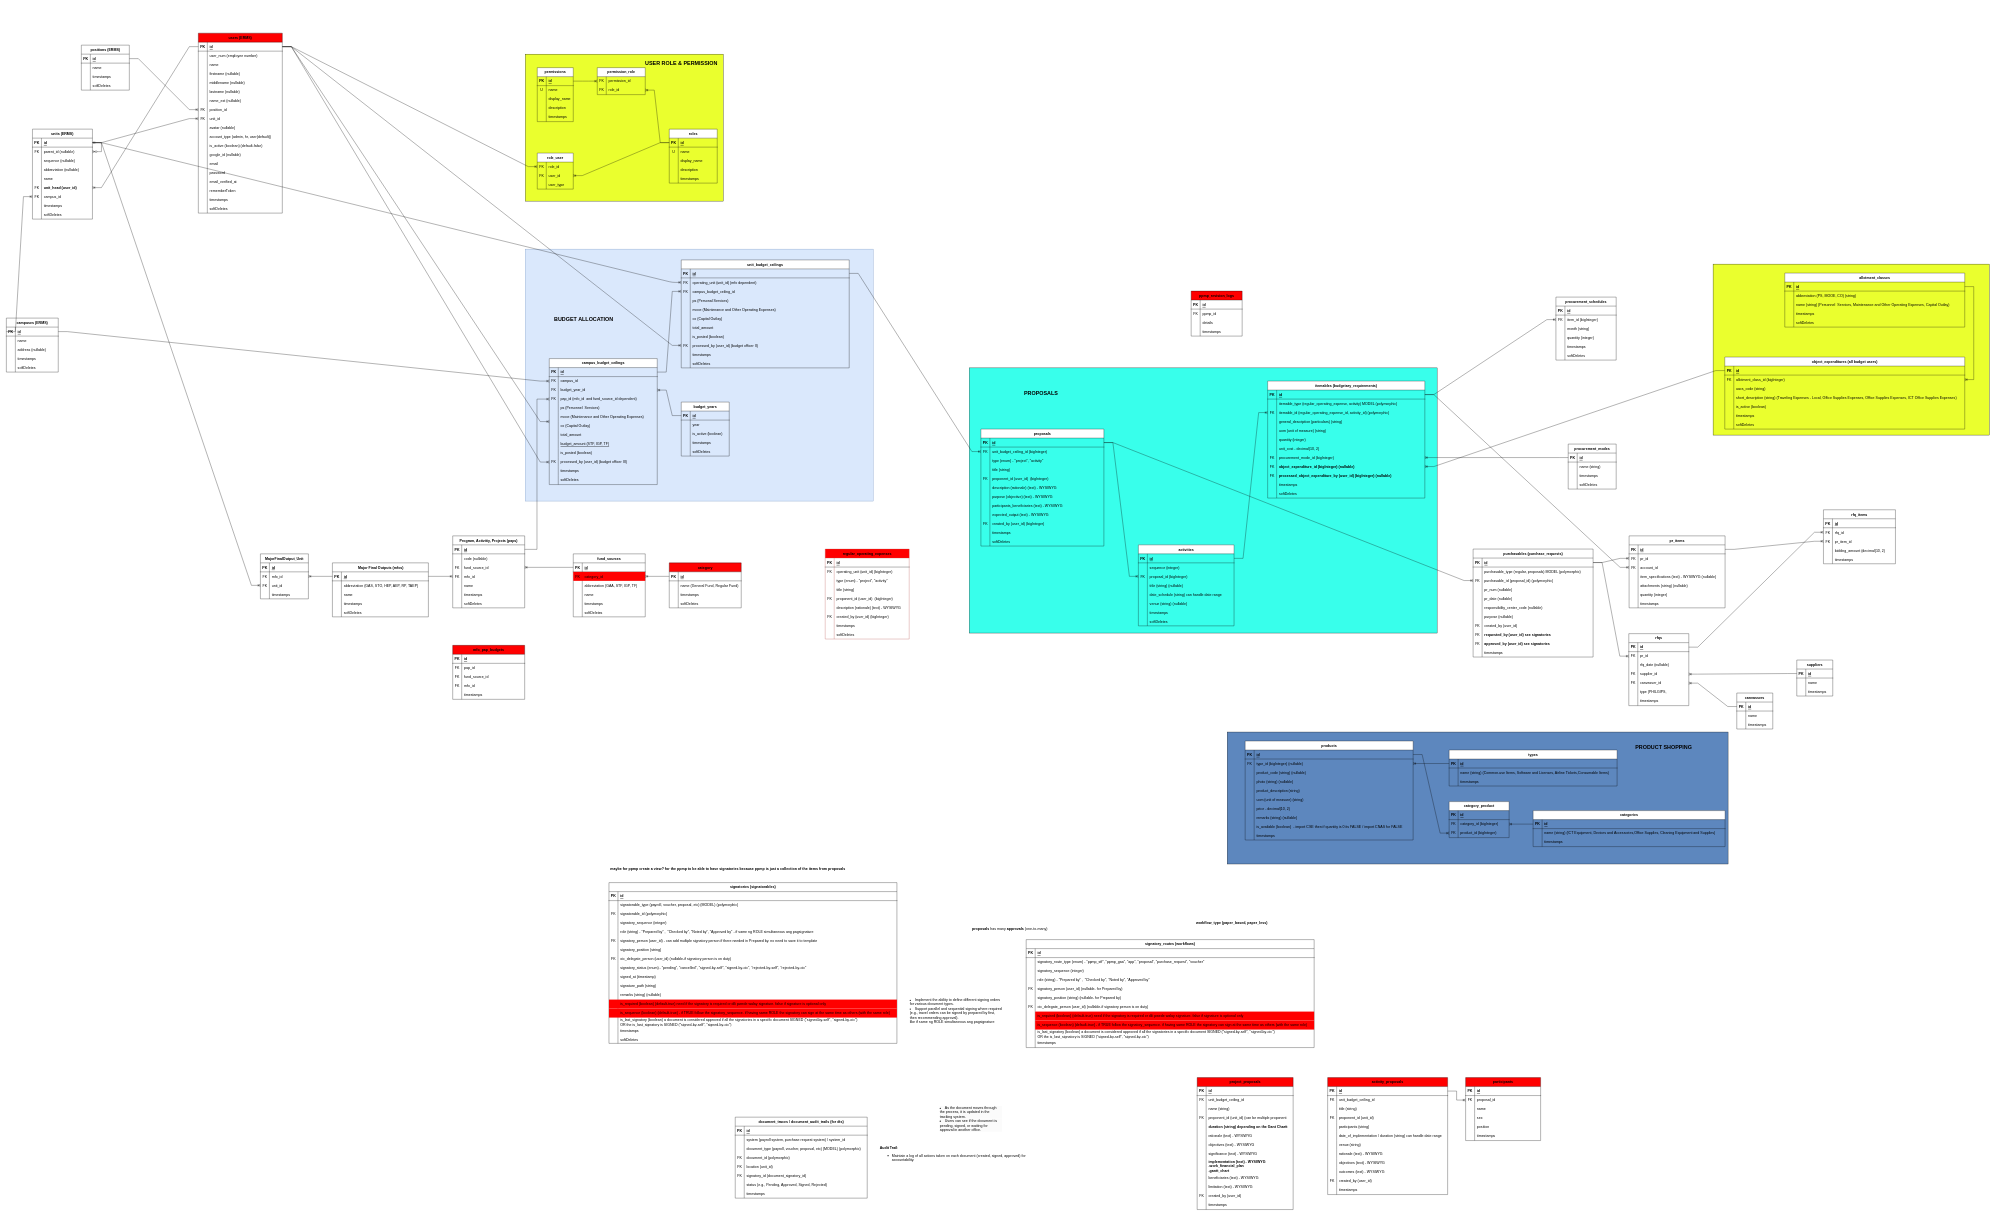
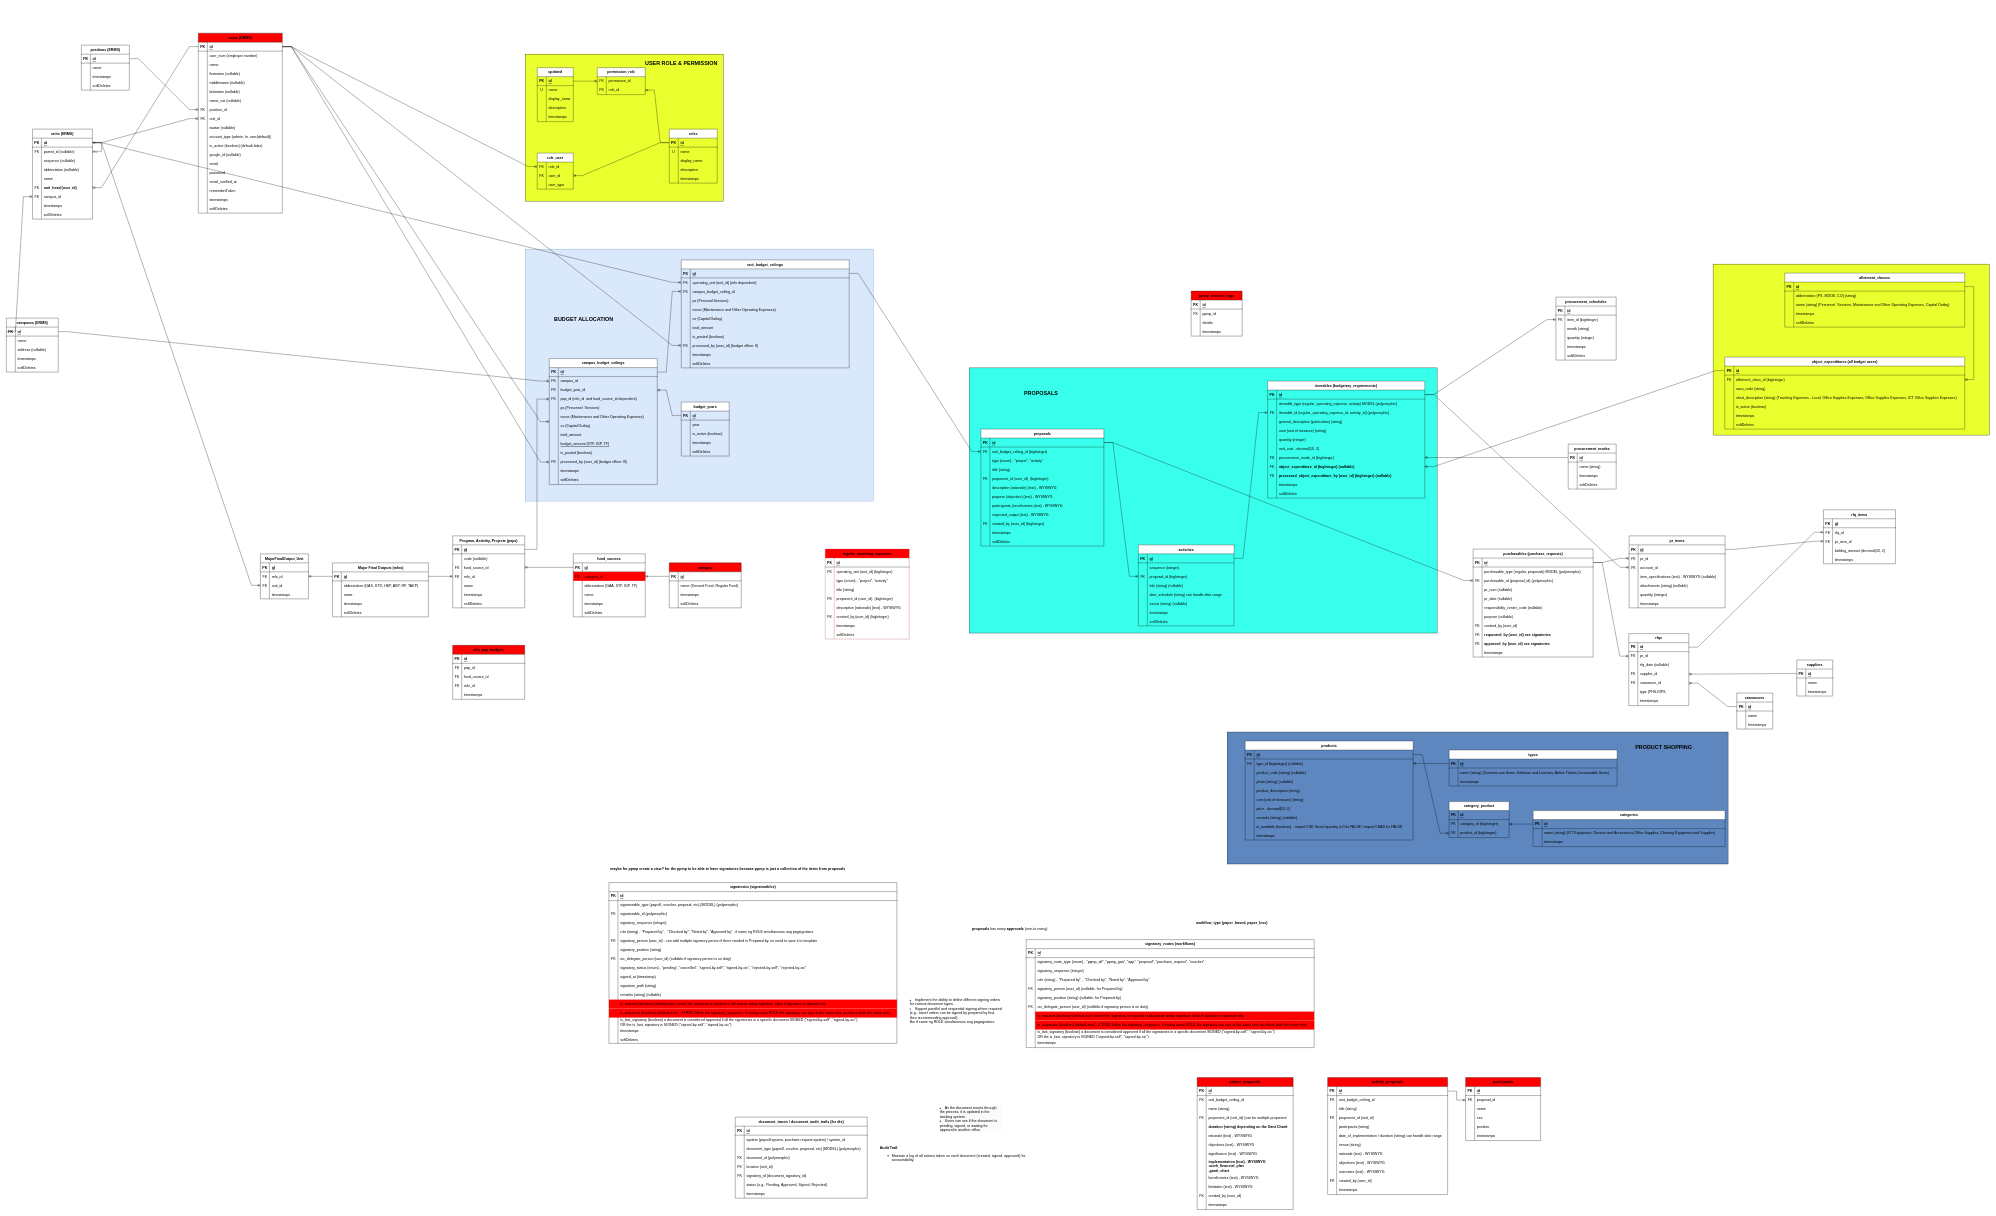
(555, 72) -> (555, 72)
